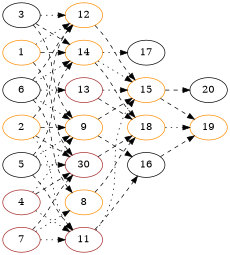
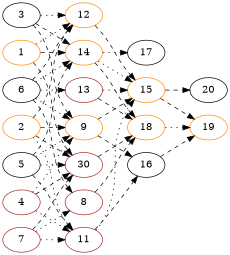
(84, 202) -> (84, 202)
